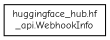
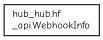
(55, 20) -> (52, 20)
